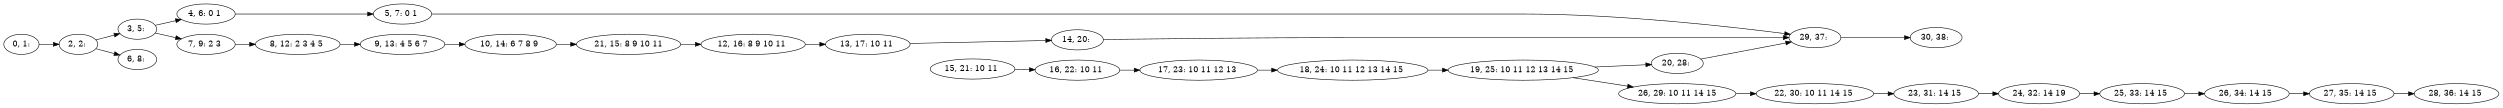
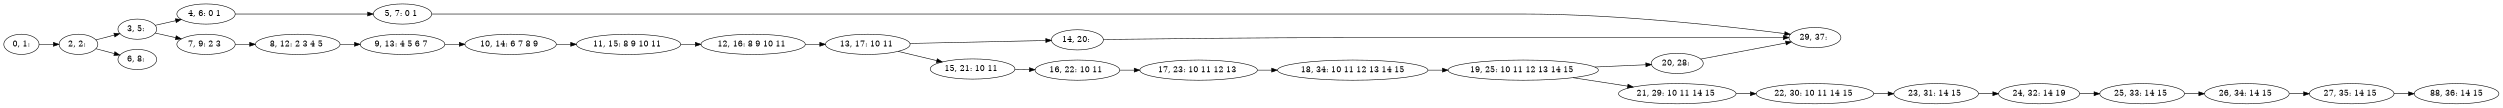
(1936, 38) -> none
(629, 44) -> (629, 44)
none -> (917, 56)
(1353, 70) -> (1353, 70)
(1677, 94) -> (1677, 94)
(2457, 94) -> (2457, 94)
